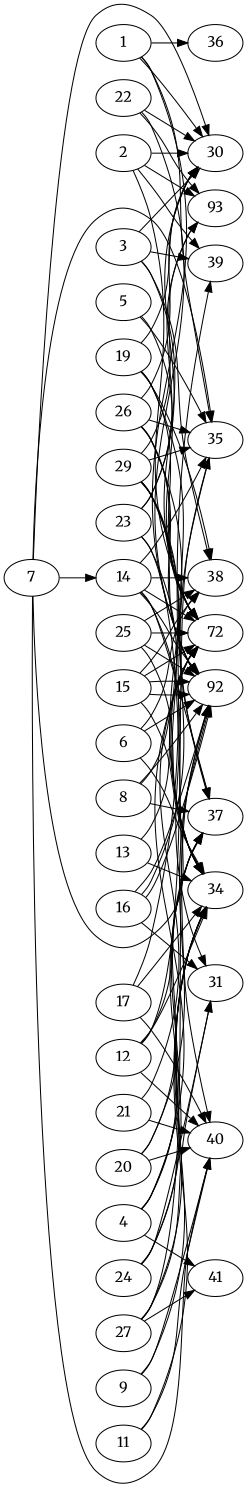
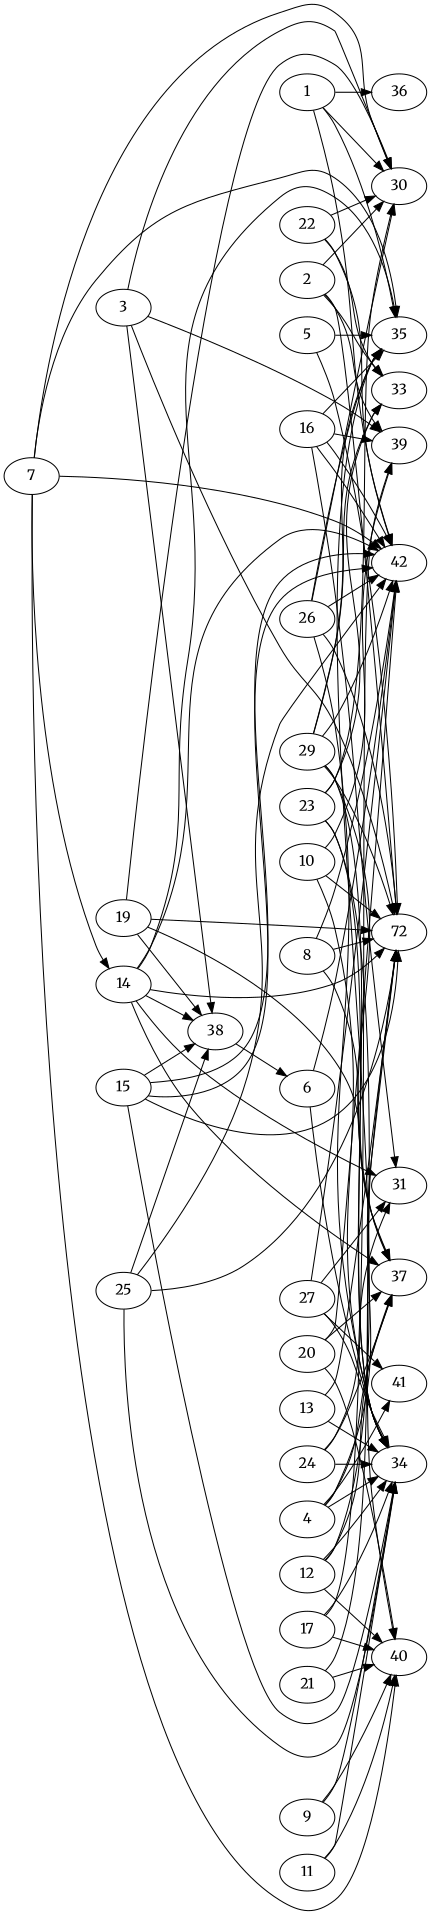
(215, 208) -> (399, 390)
none -> (348, 436)
(169, 666) -> (258, 1058)
(215, 688) -> (399, 563)
none -> (307, 862)
